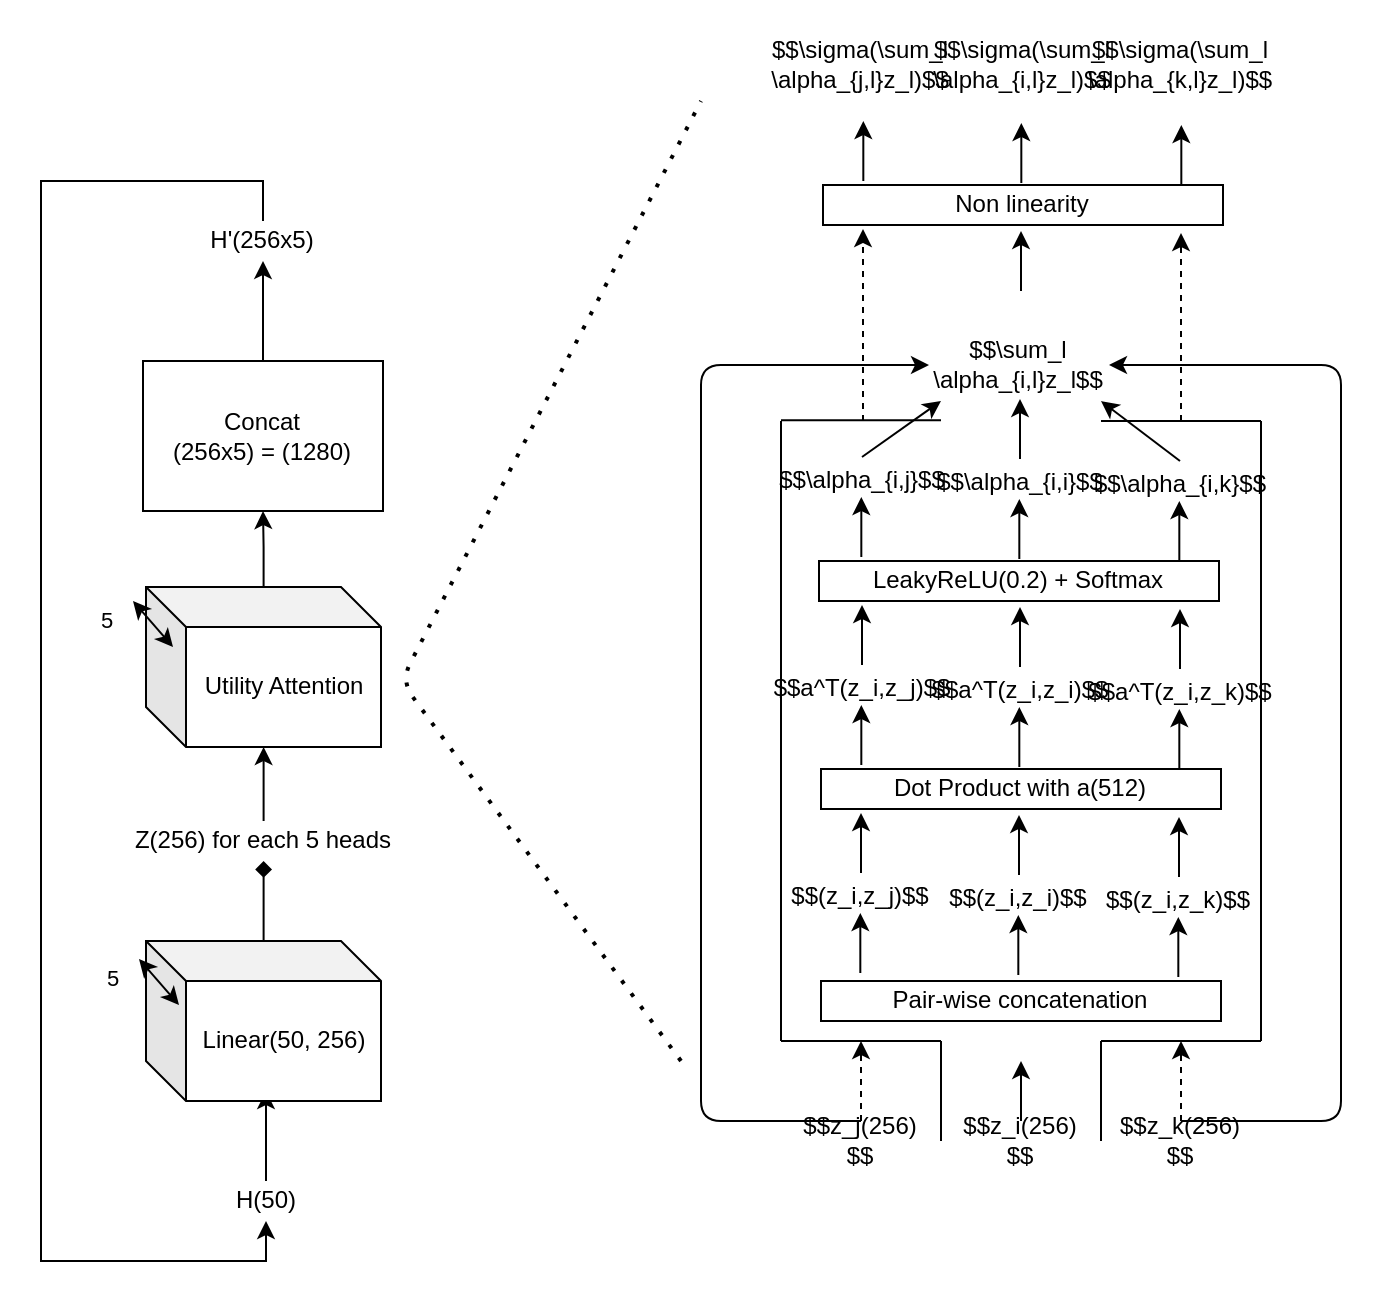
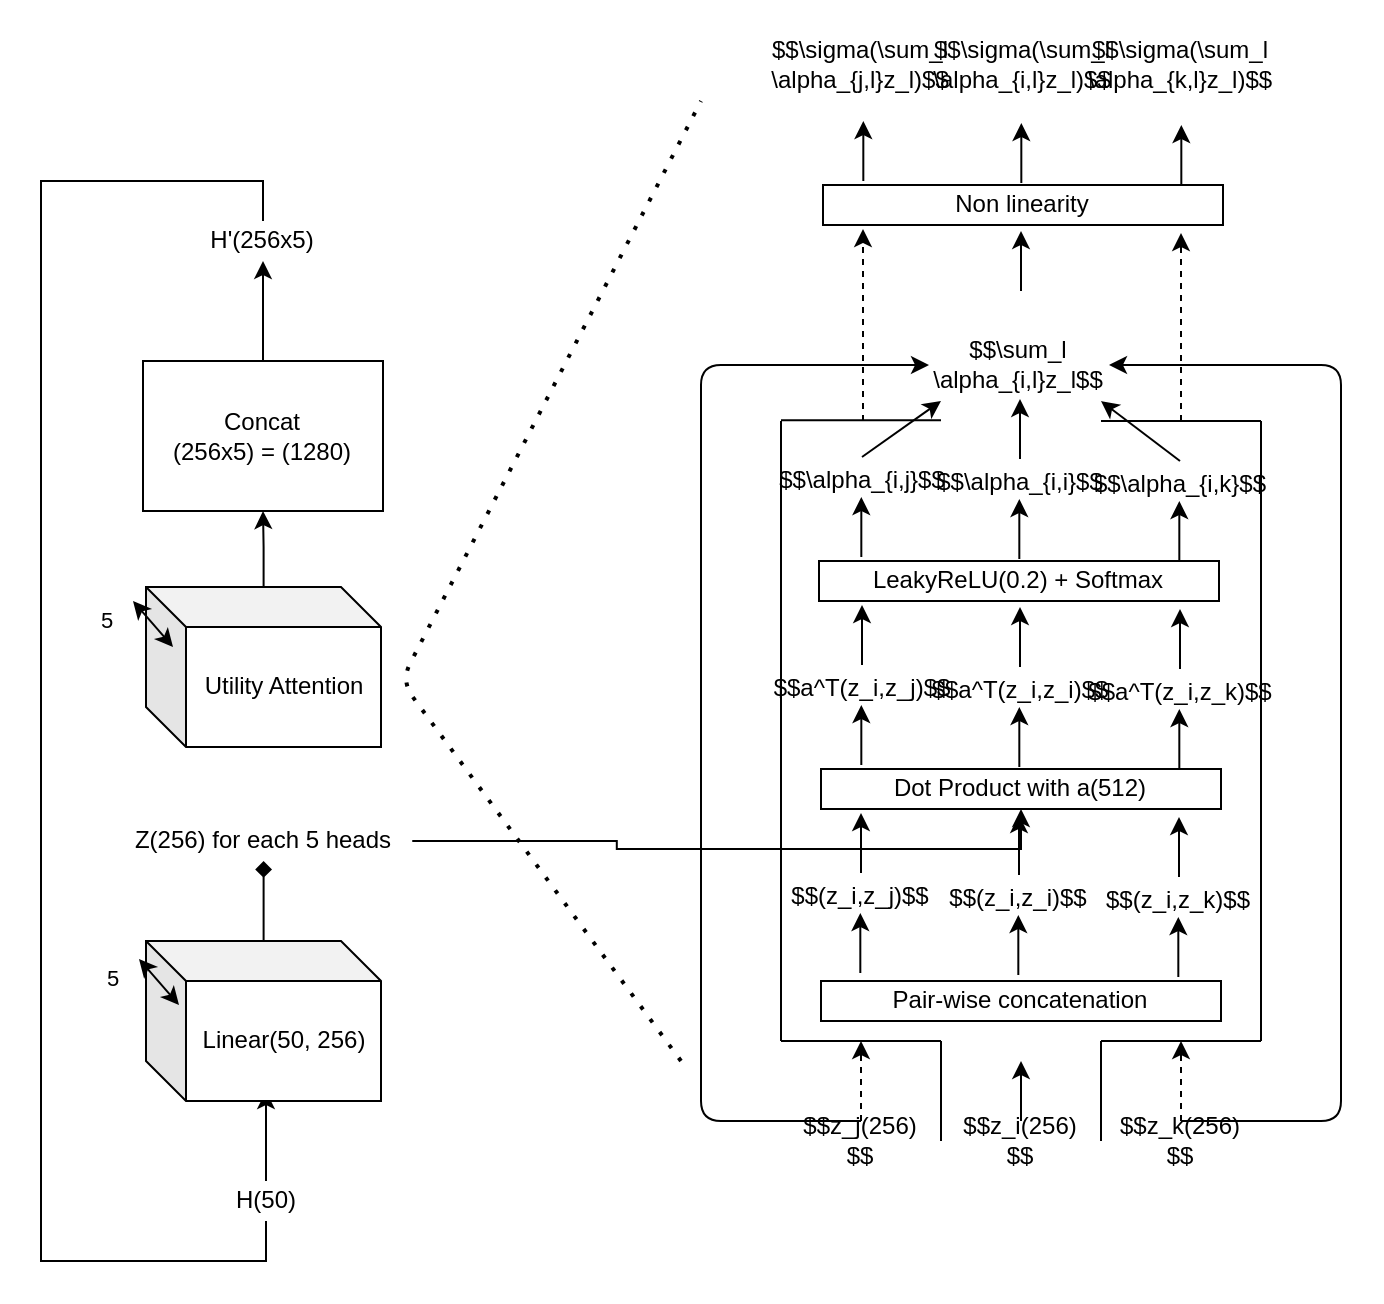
(264, 791) -> (765, 849)
(266, 1236) -> (266, 1229)
